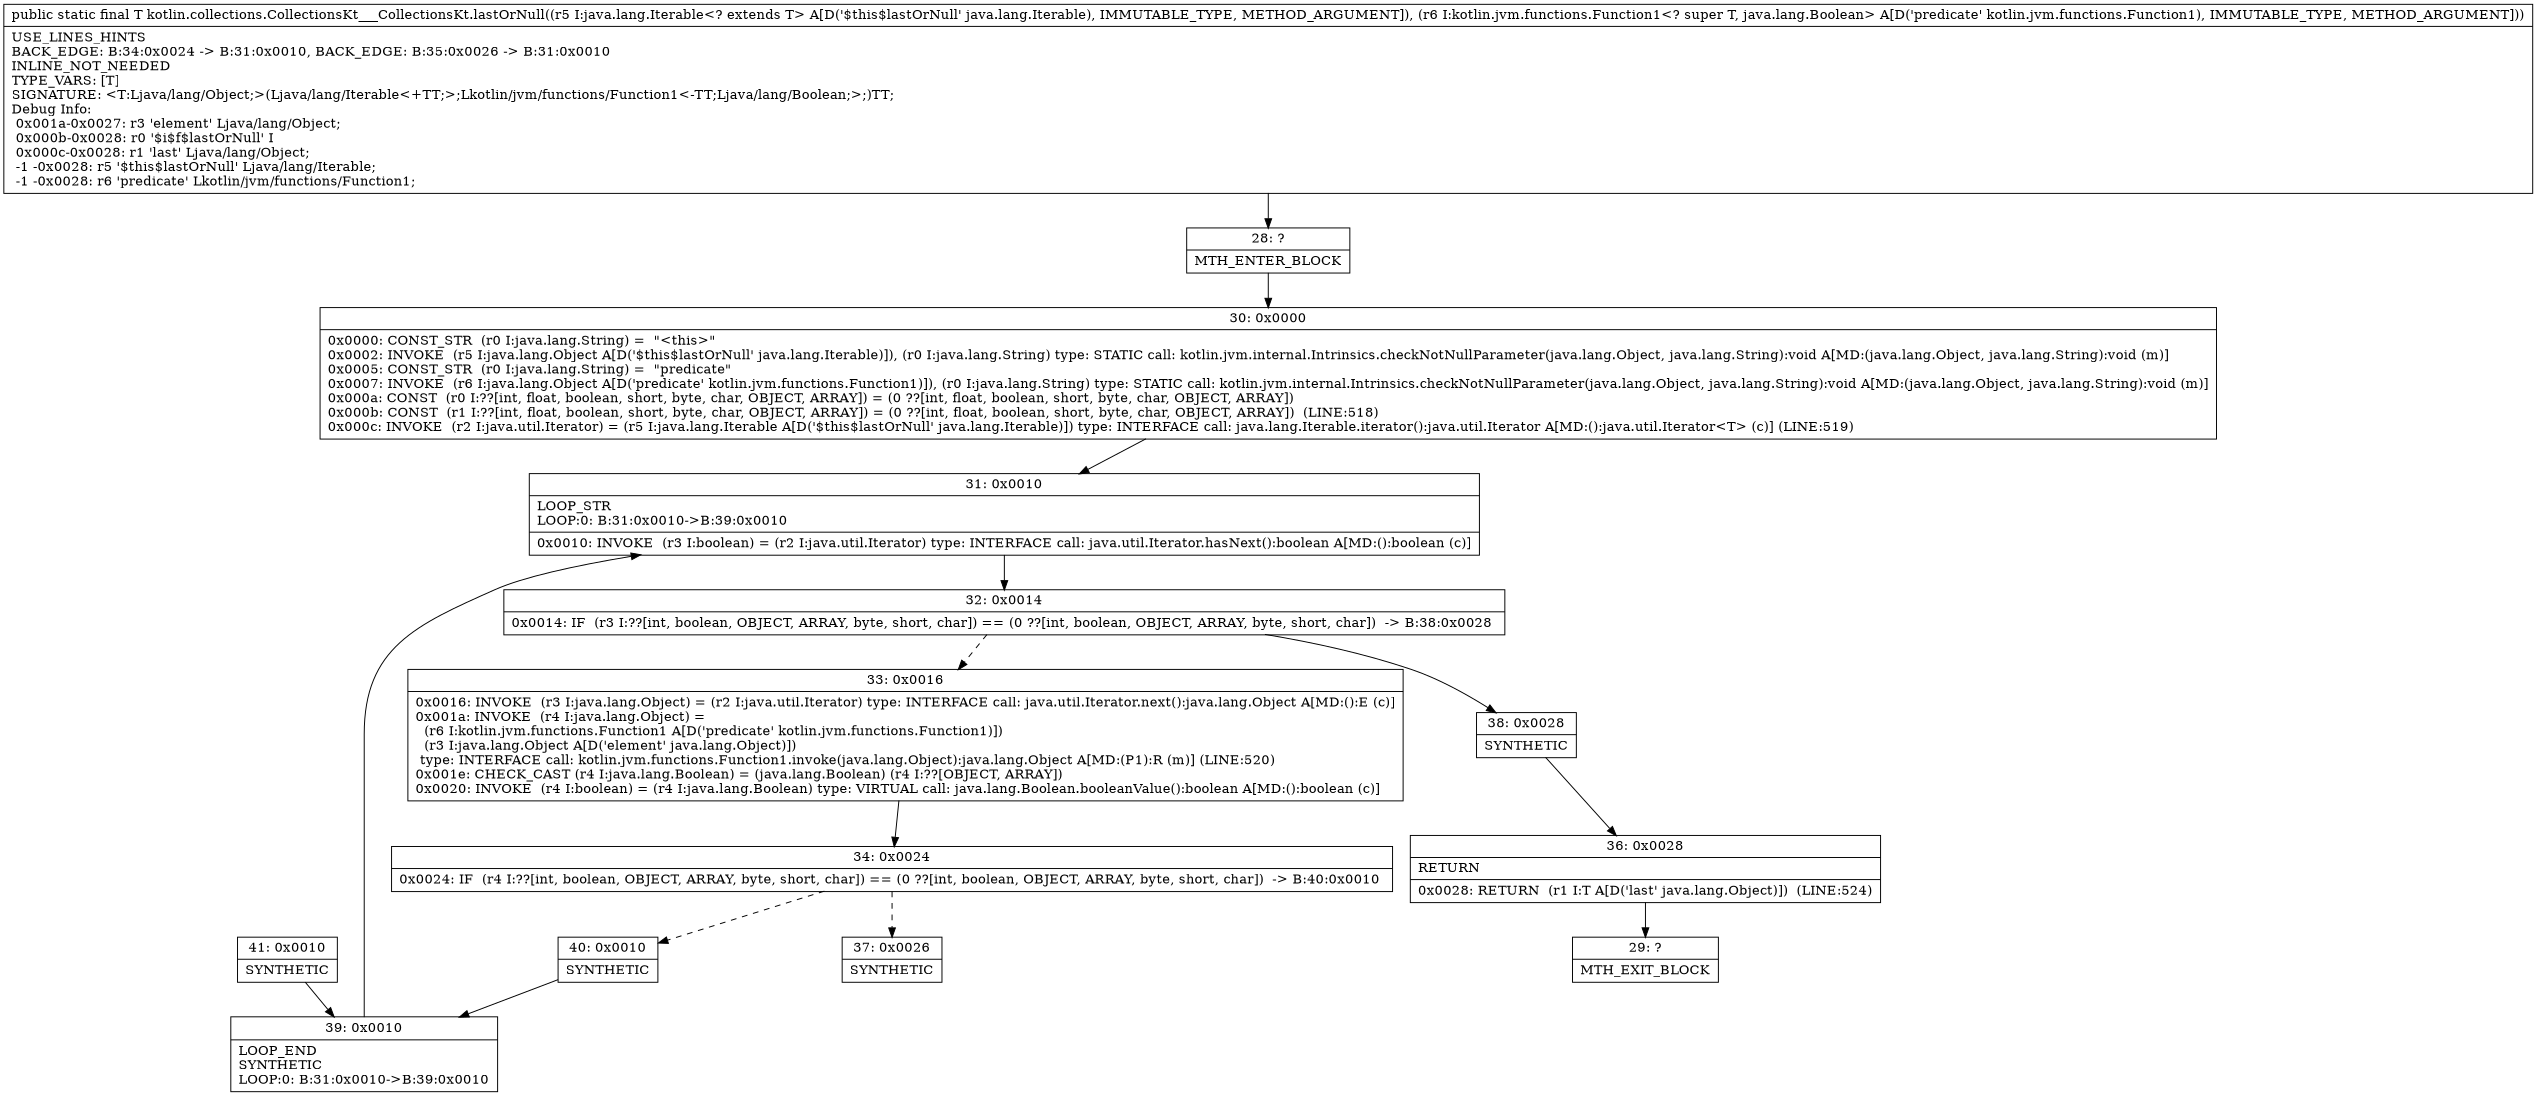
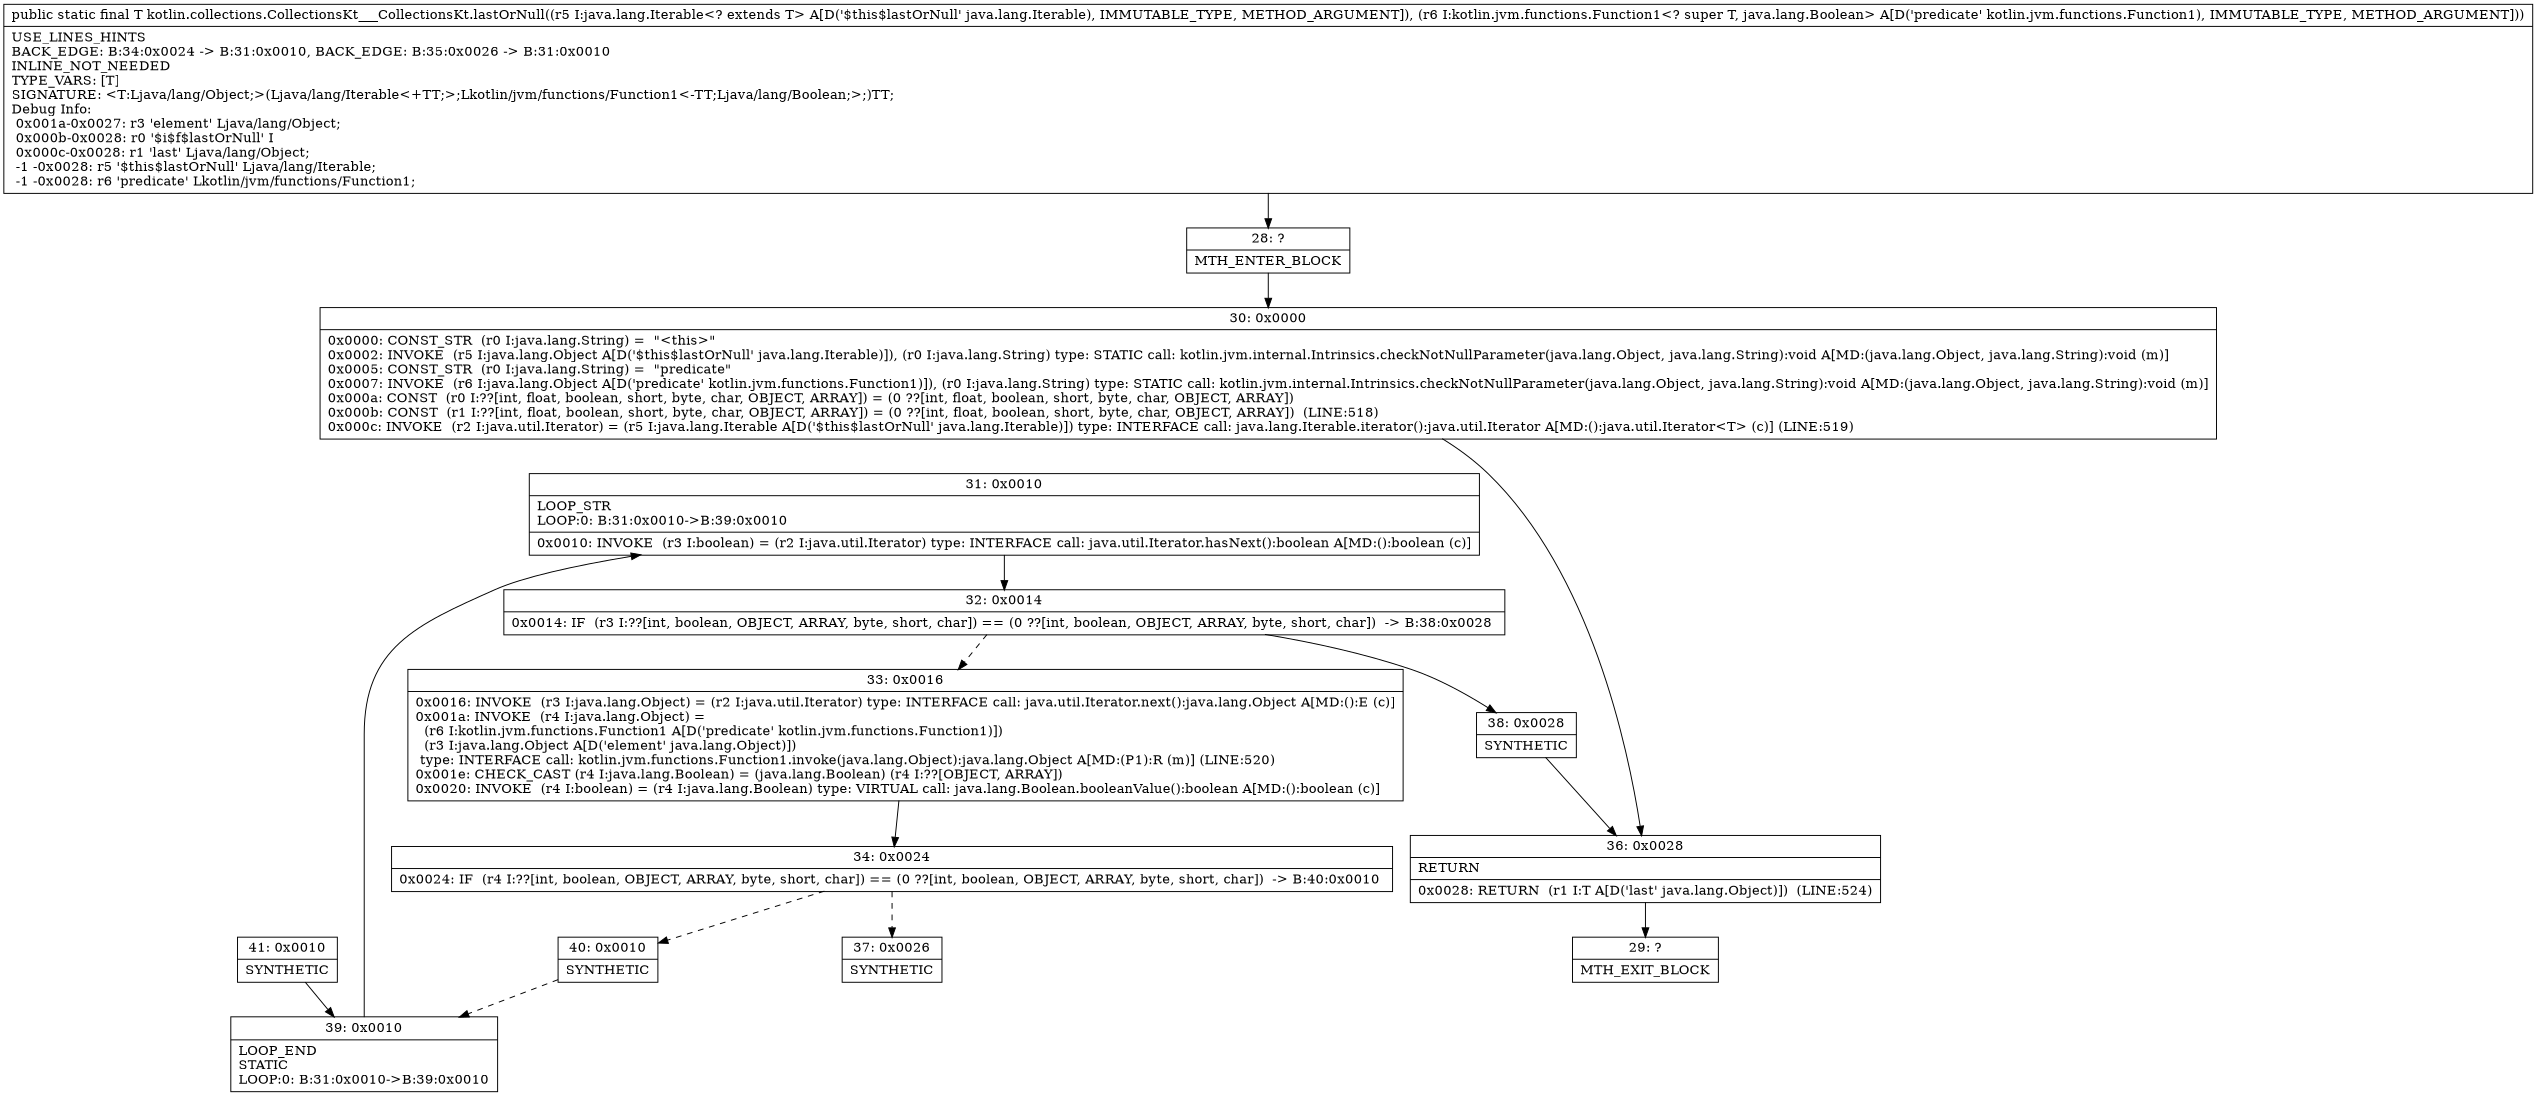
(1117, 454) -> (1579, 611)
(513, 997) -> (513, 997)
(281, 1065) -> (263, 1065)
